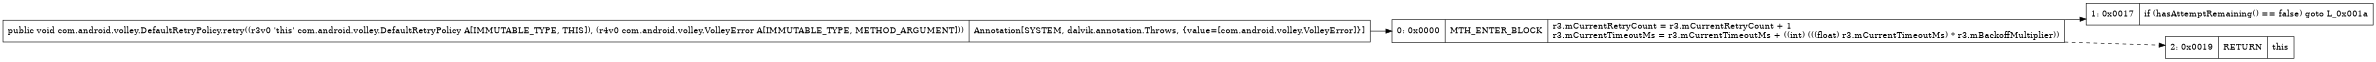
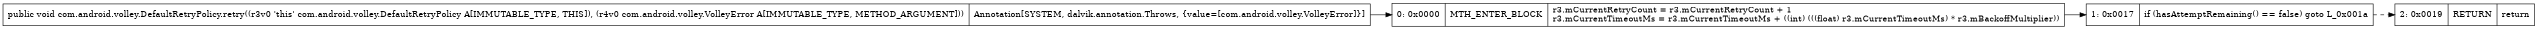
(2112, 44) -> (2381, 15)
(2281, 47) -> (2516, 14)
